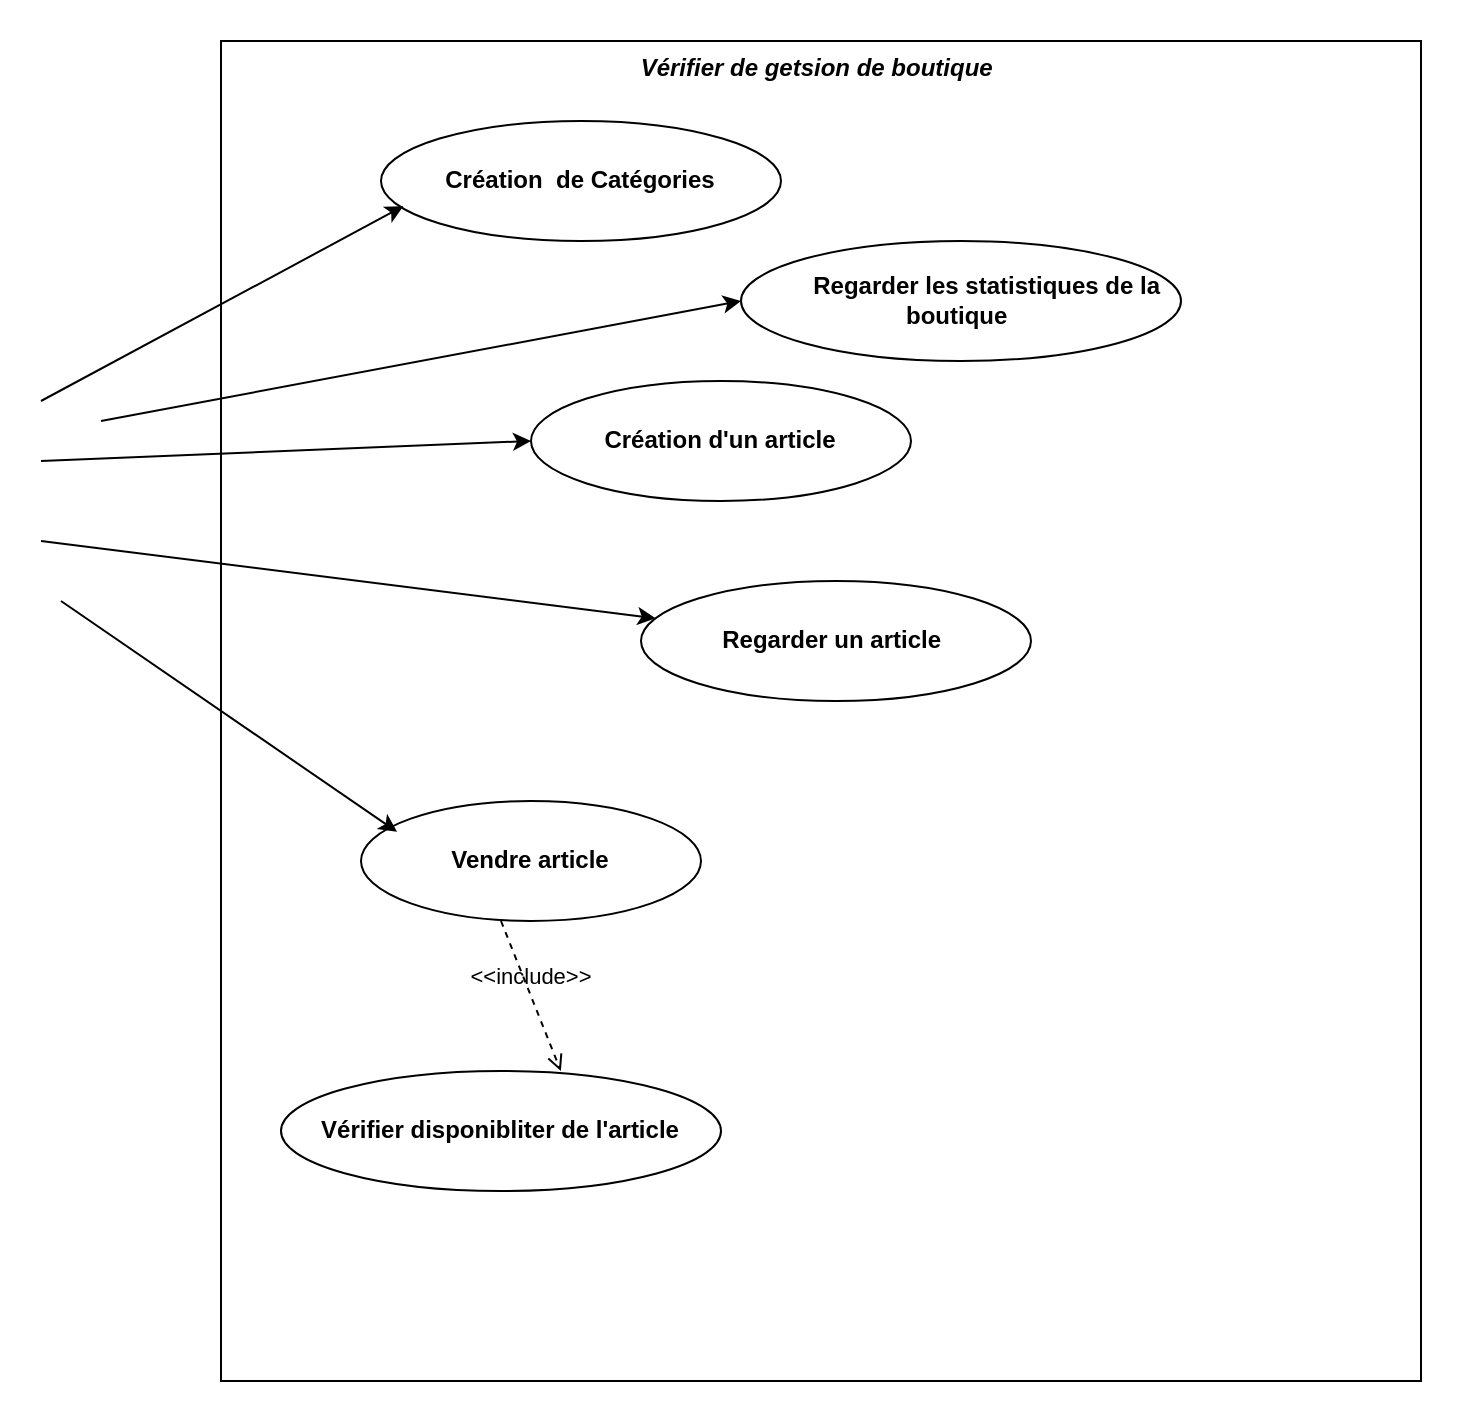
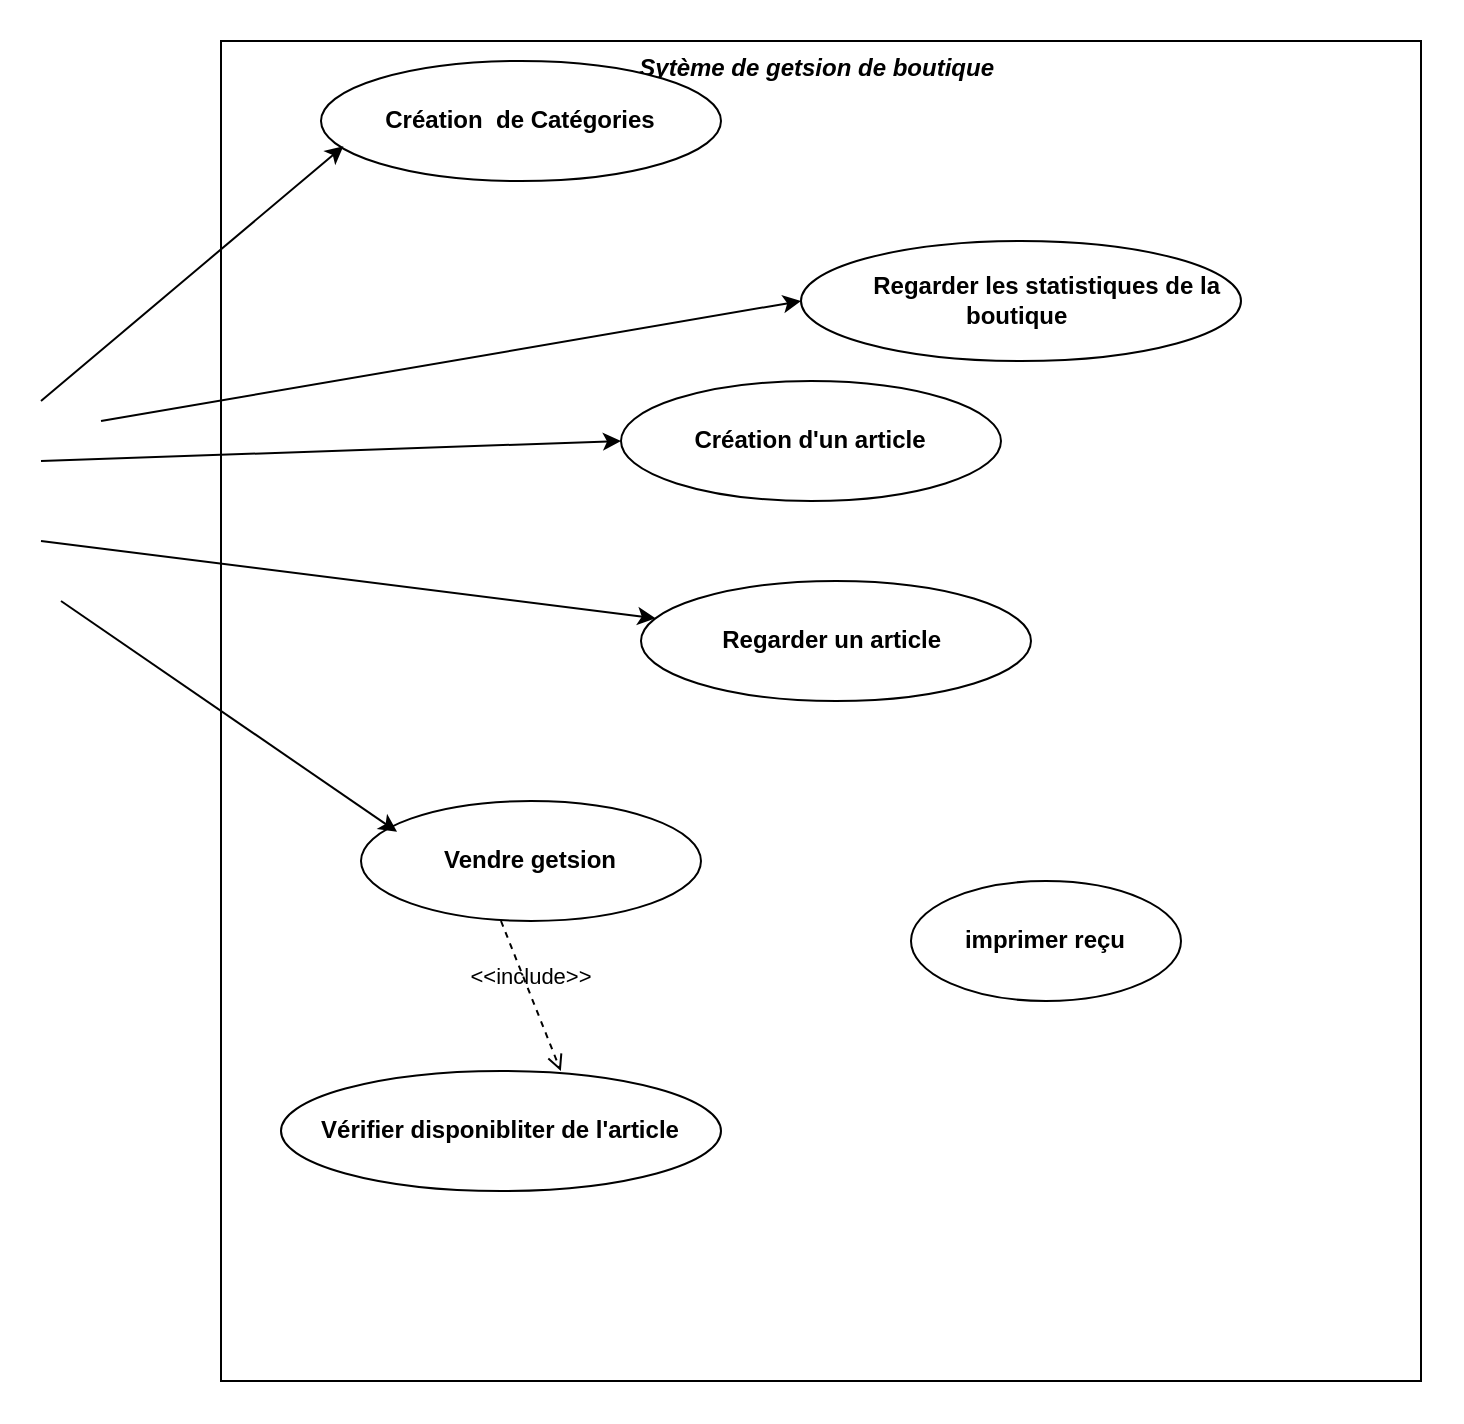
(821, 69) -> (821, 69)
(581, 181) -> (521, 121)
(961, 301) -> (1021, 301)
(721, 441) -> (811, 441)
(531, 861) -> (531, 861)
none -> (1046, 941)
